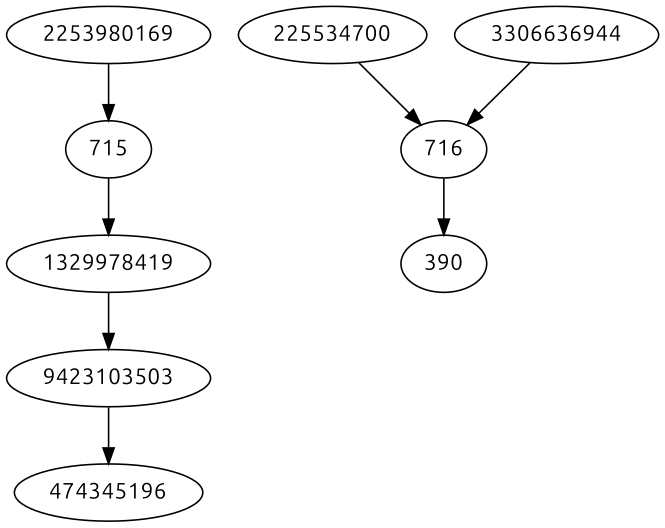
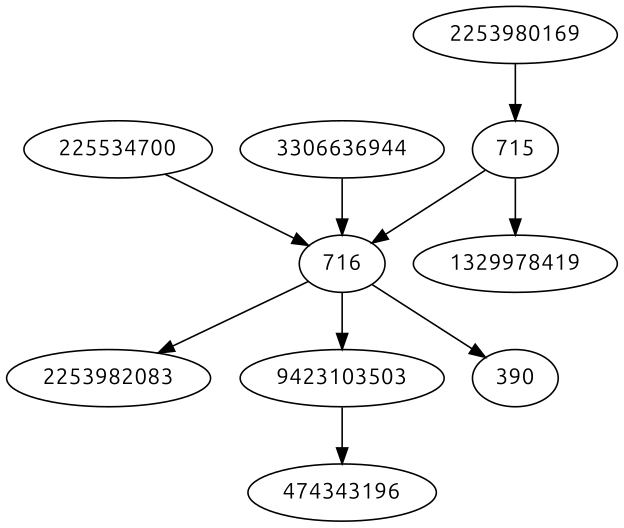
none -> (435, 202)
(109, 313) -> (342, 313)
none -> (109, 378)
(109, 493) -> (342, 493)
